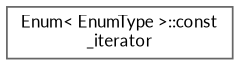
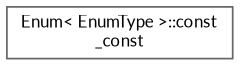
(120, 33) -> (120, 33)
